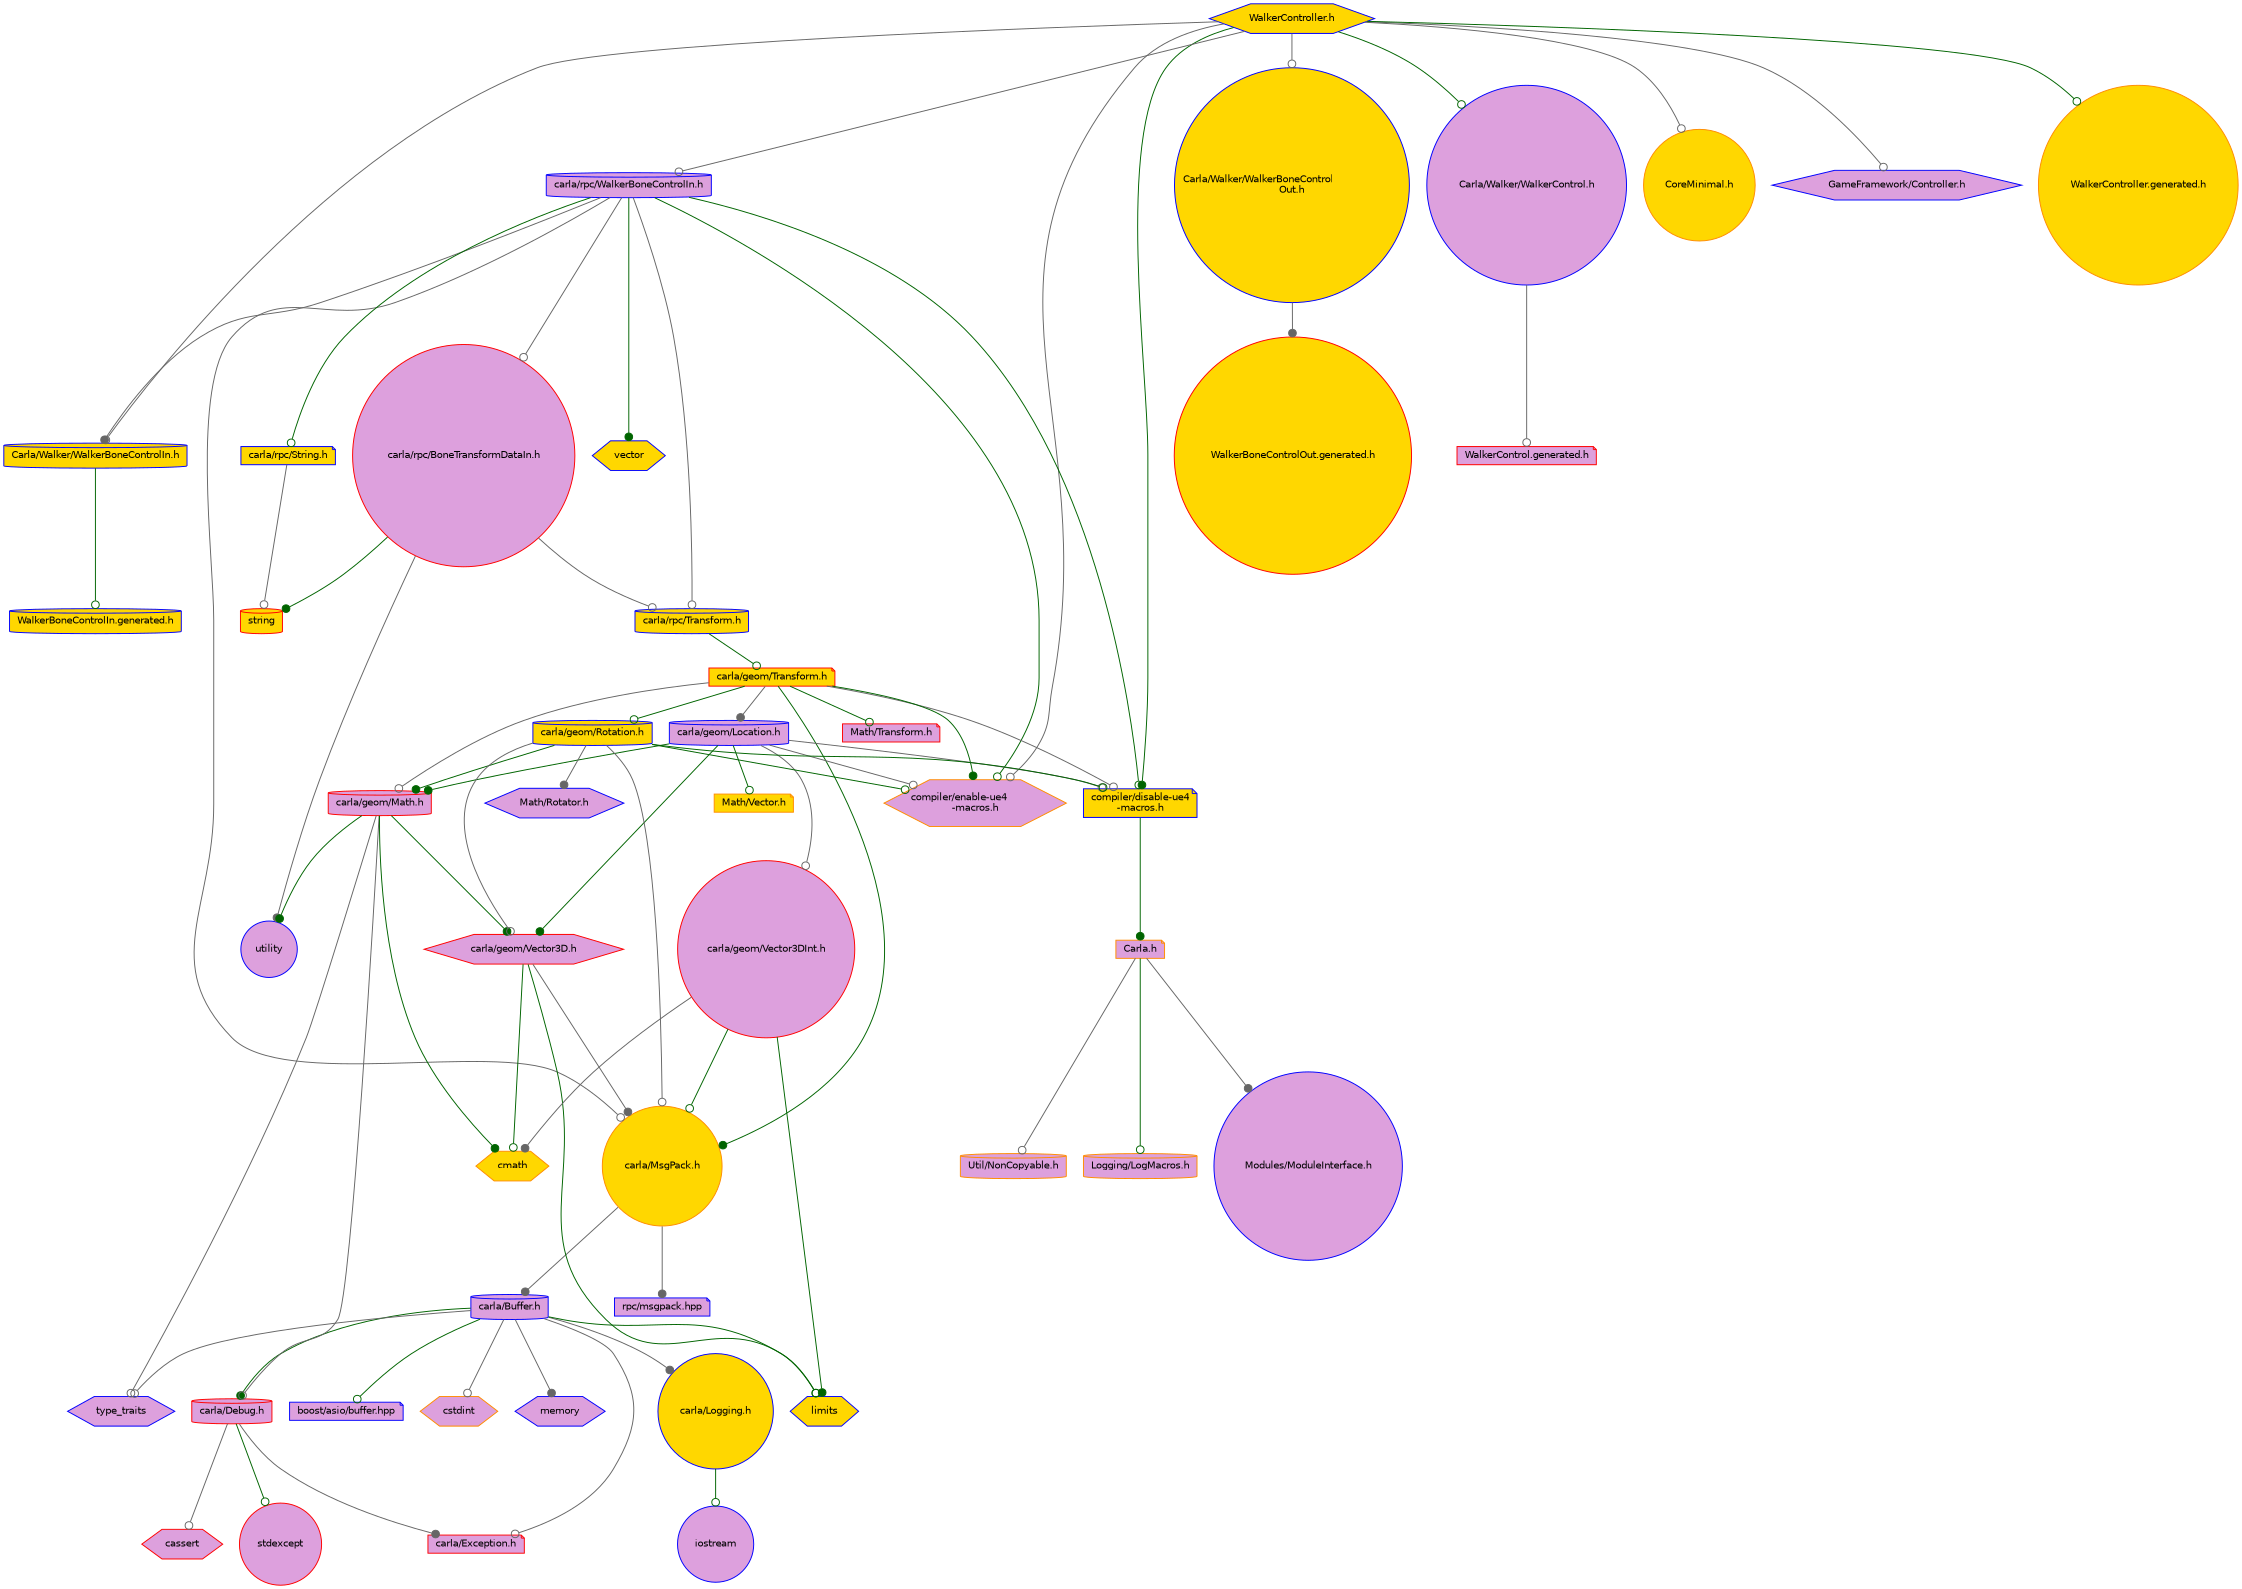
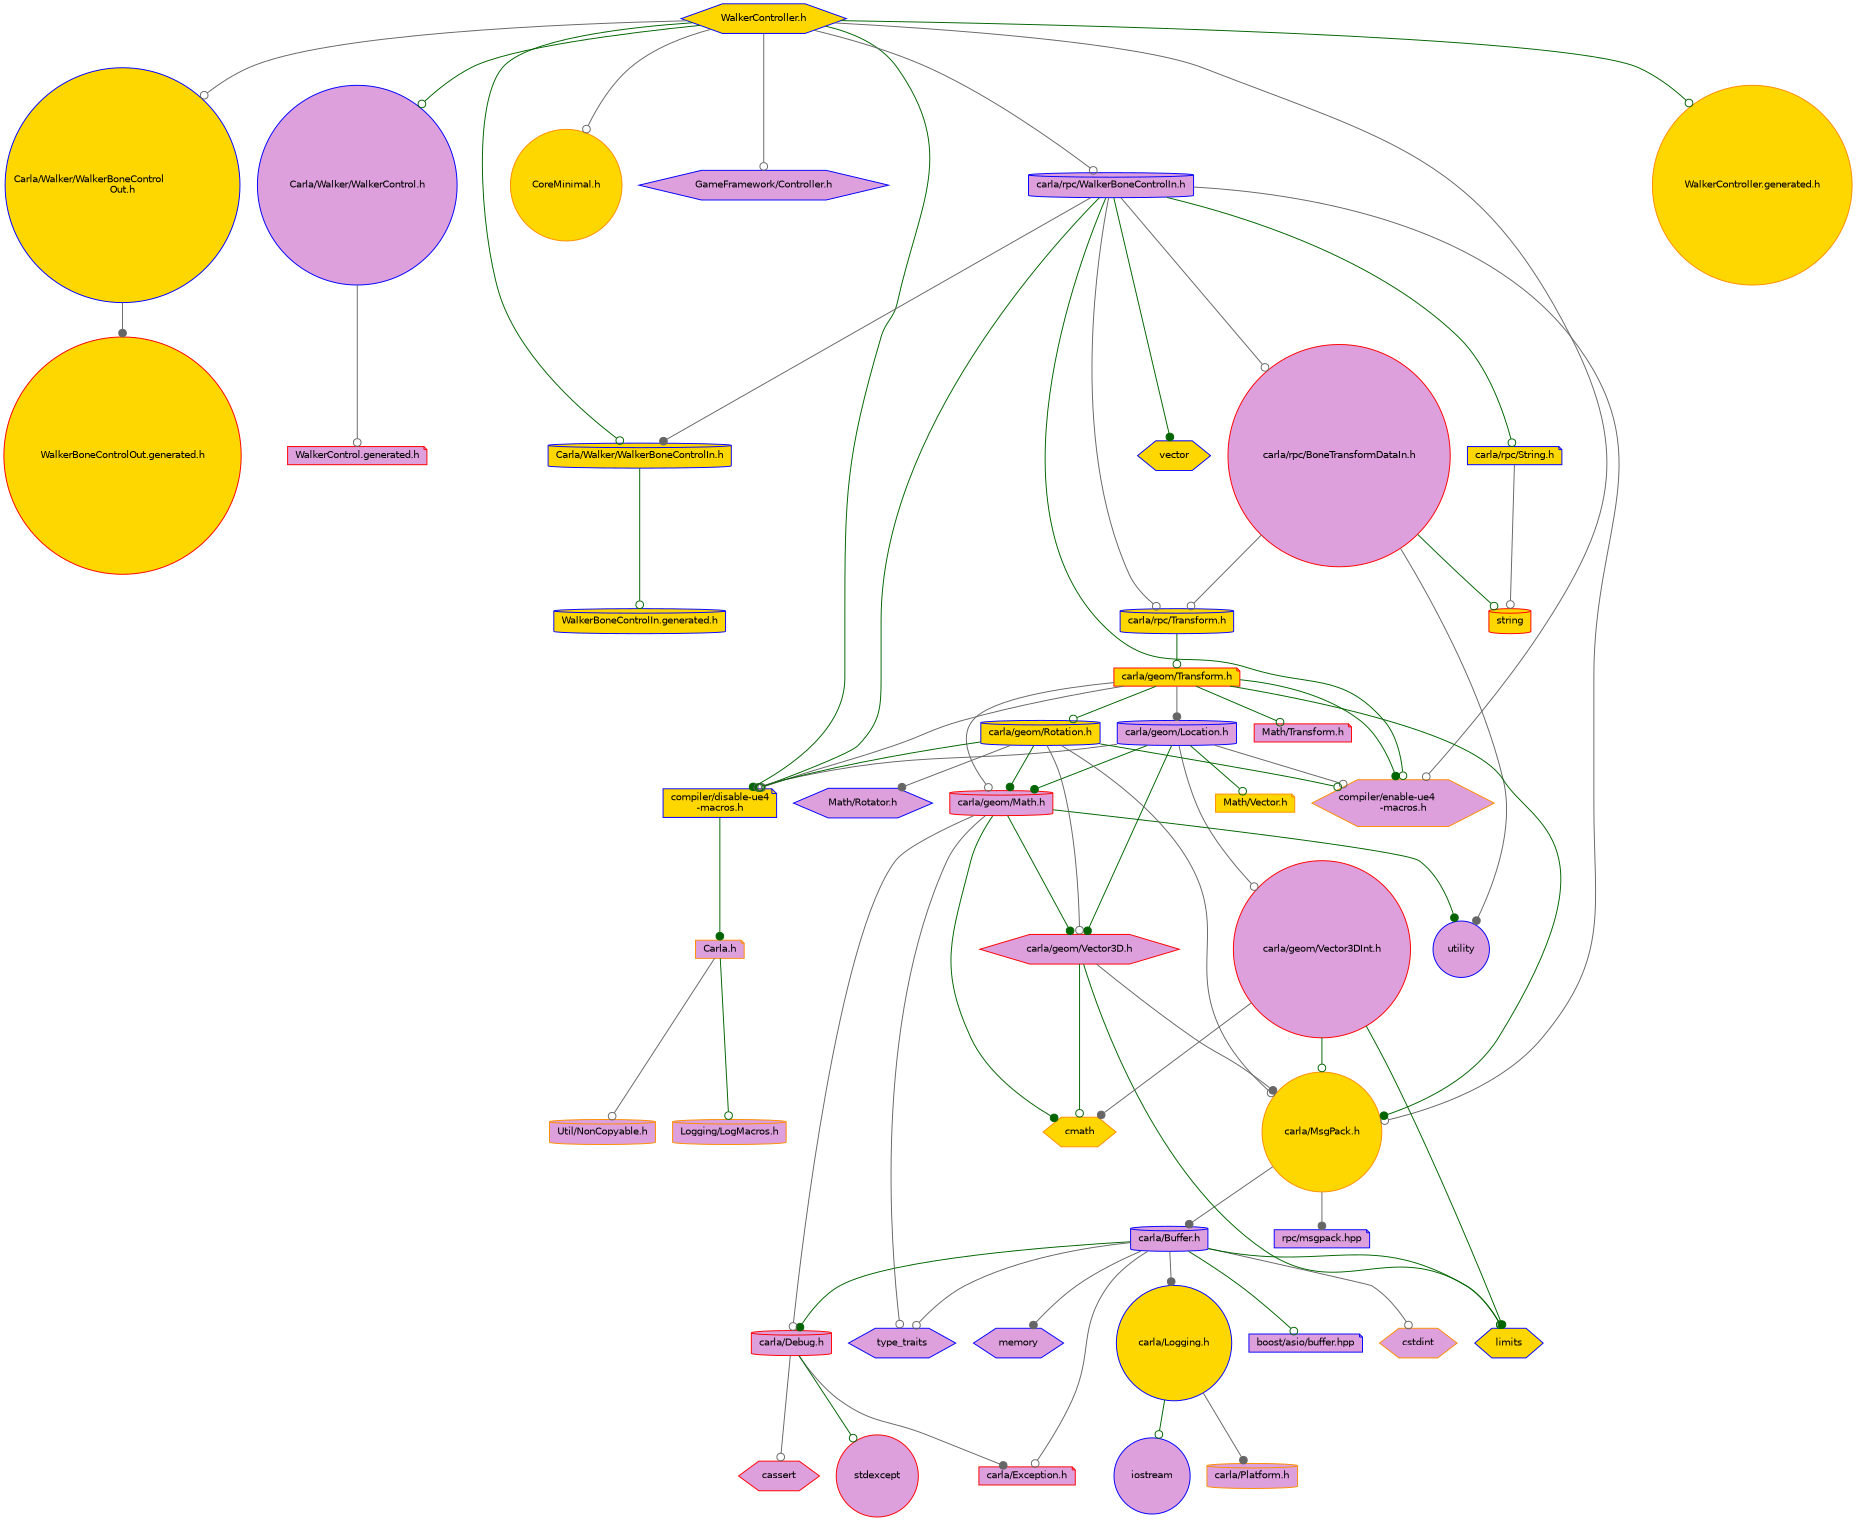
(591, 57) -> (483, 175)
(341, 576) -> (1454, 569)
(1308, 1166) -> none
none -> (1252, 1476)
